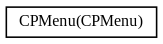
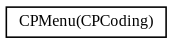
(81, 22) -> (86, 22)
